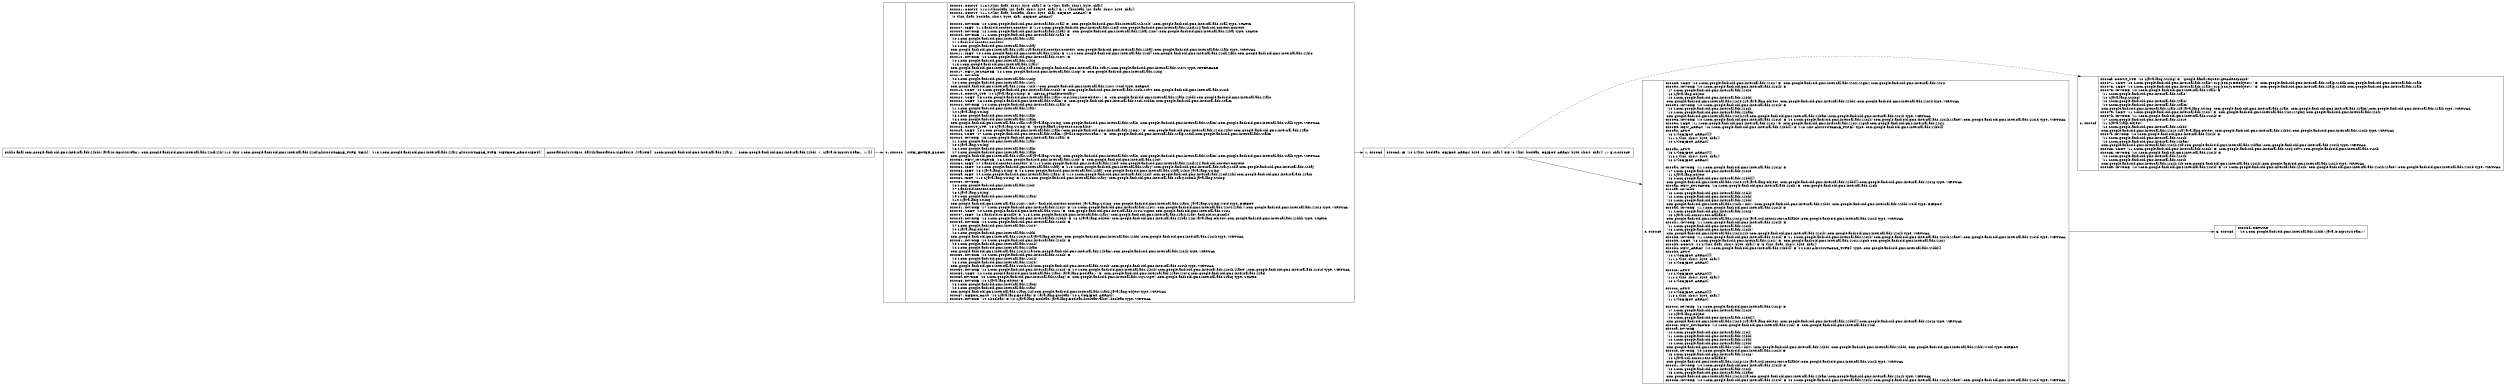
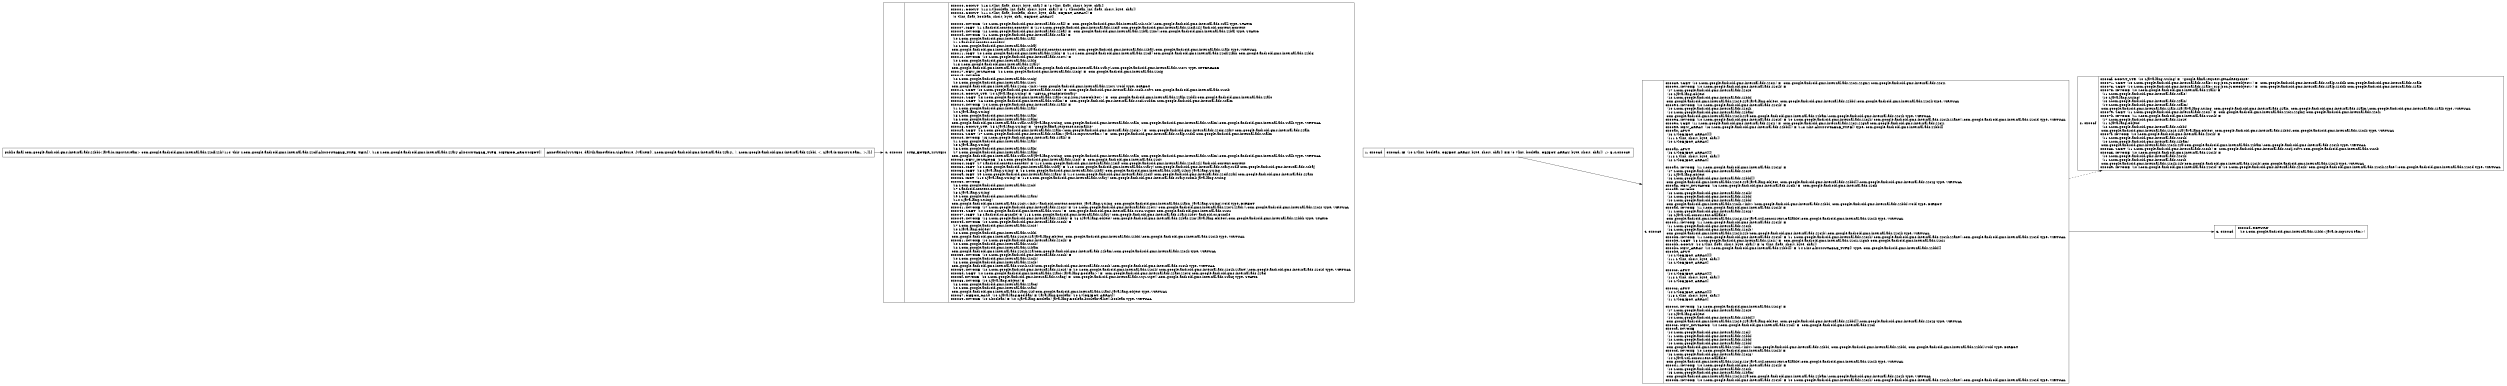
(1782, 58) -> (2084, 175)
(2121, 123) -> (2121, 123)
(926, 152) -> (927, 152)
(1357, 153) -> none
